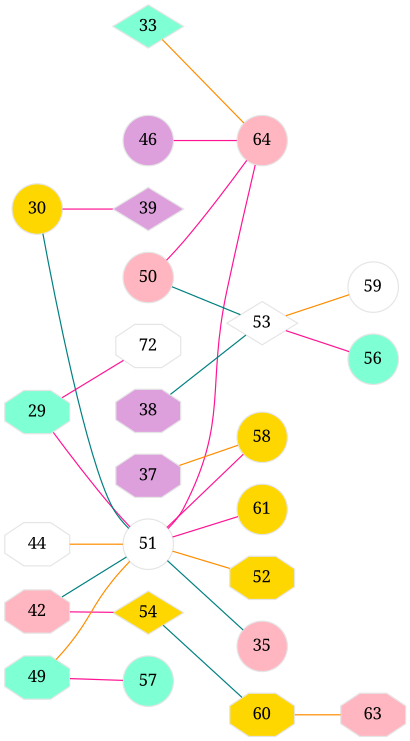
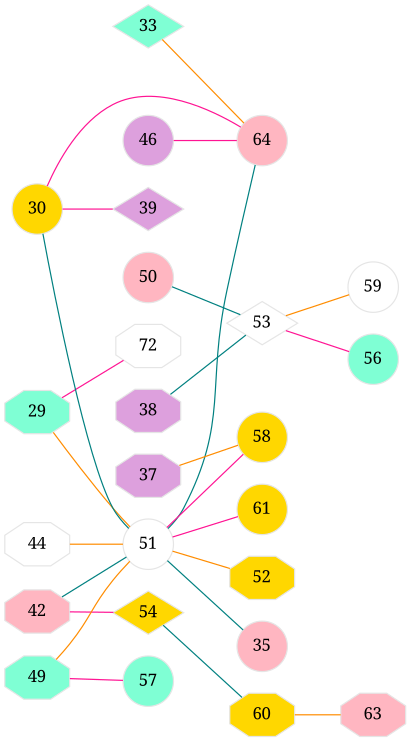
(208, 211) -> (126, 100)
(219, 341) -> (219, 341)
(90, 481) -> (90, 481)
